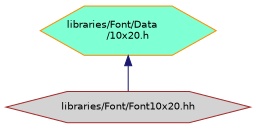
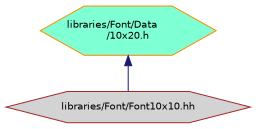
(128, 107) -> (128, 107)
